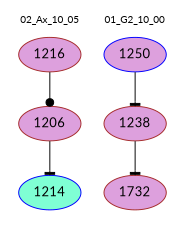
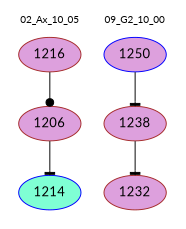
(135, 21) -> (135, 21)
(135, 193) -> (135, 193)
